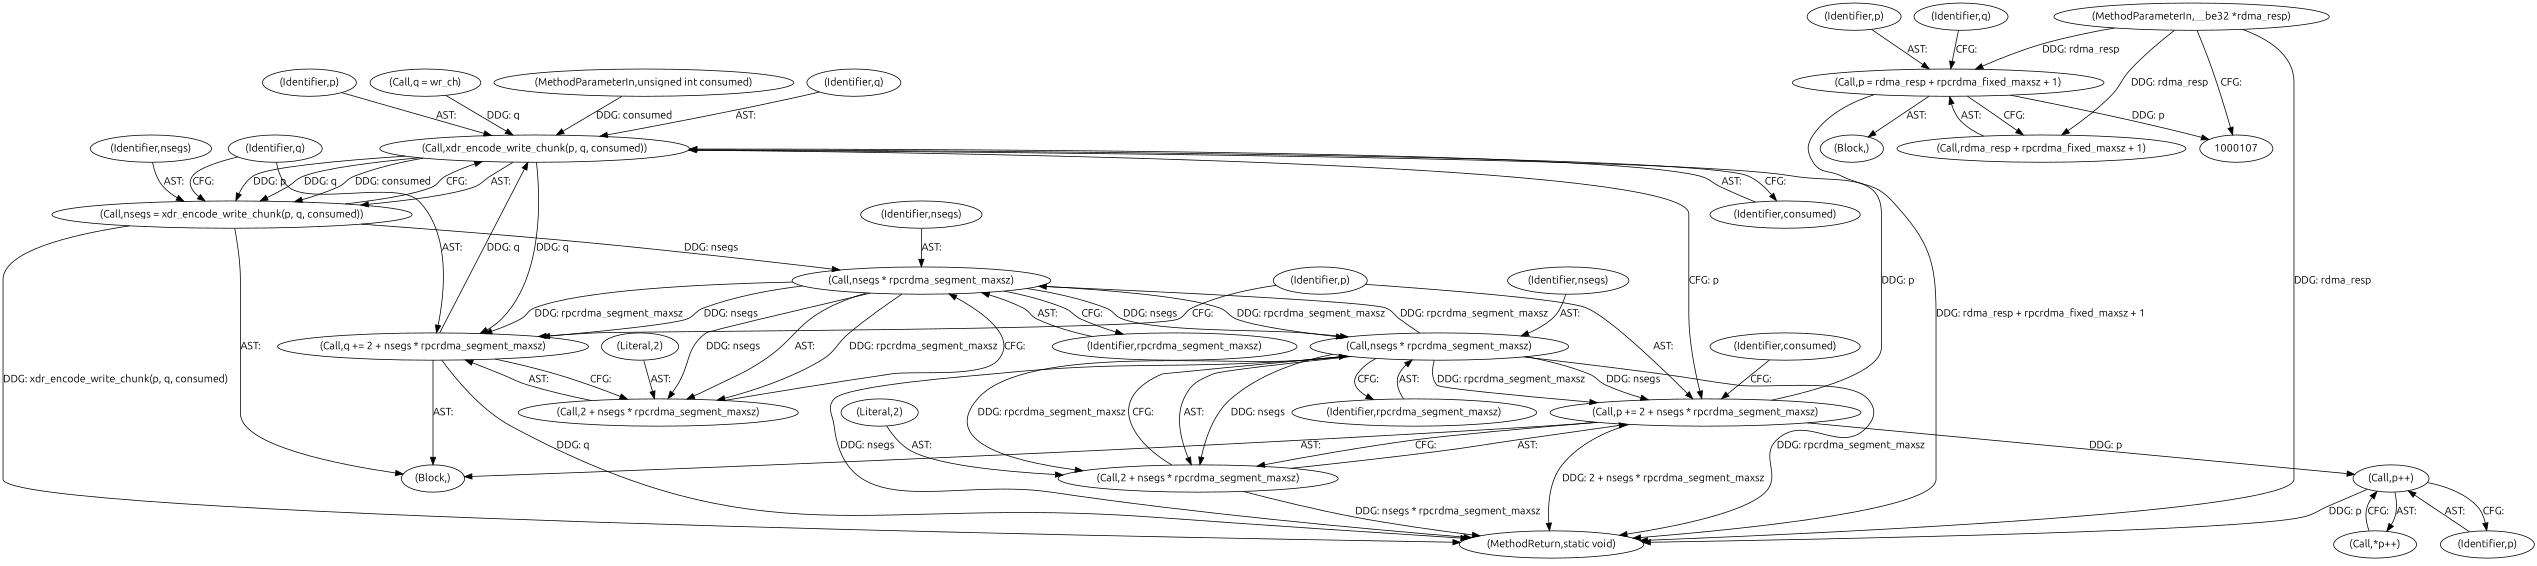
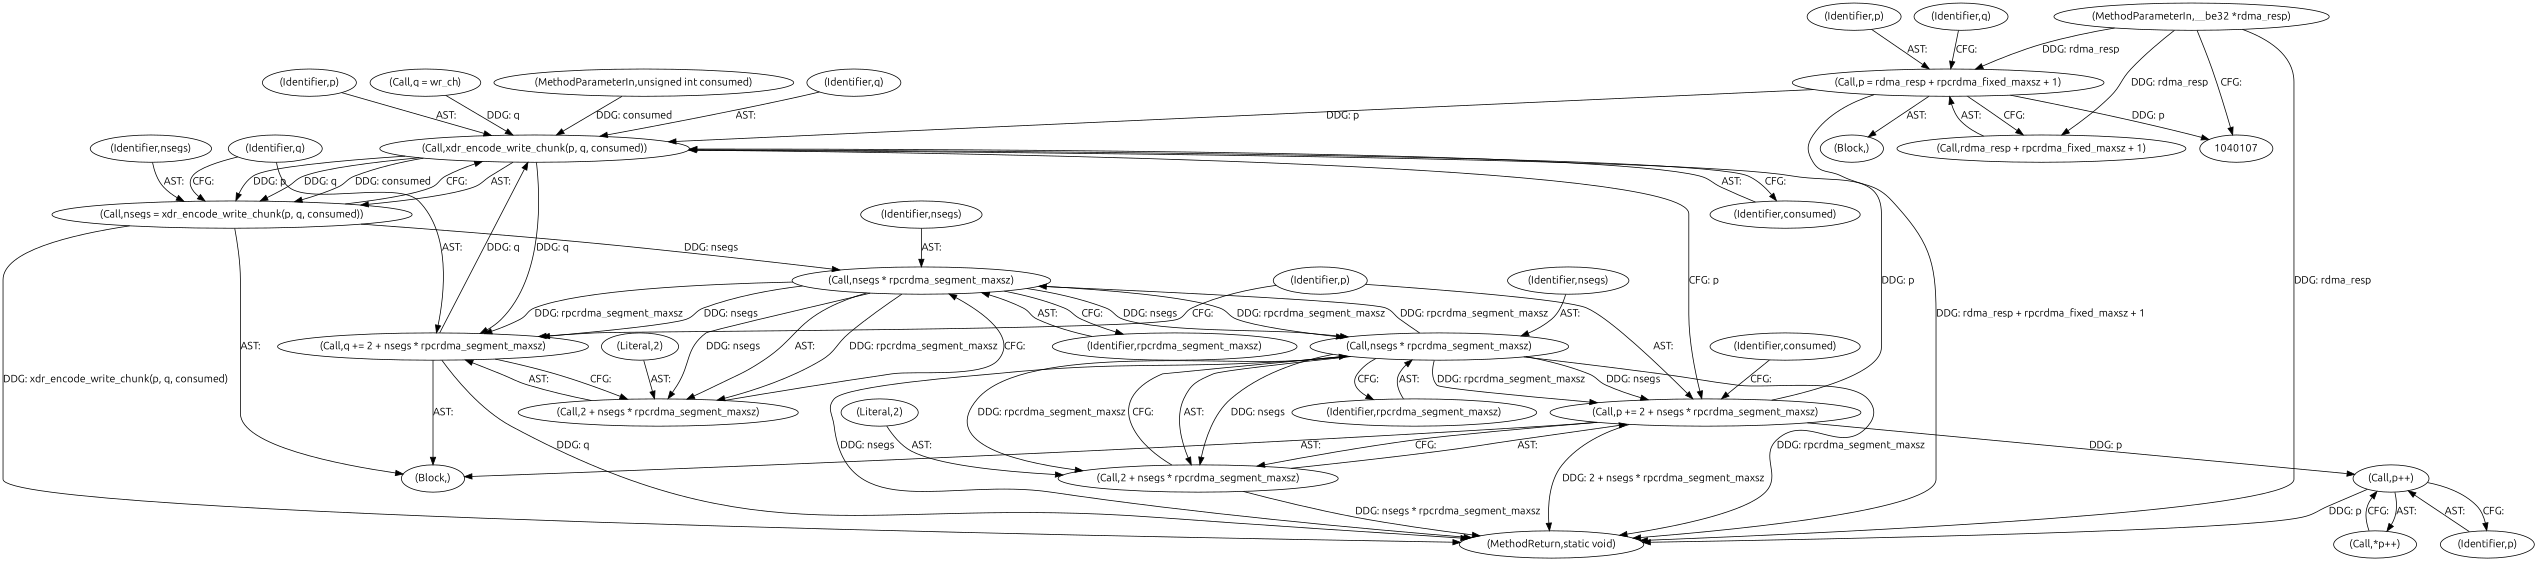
none -> (1245, 115)
(2236, 149) -> (2236, 149)
